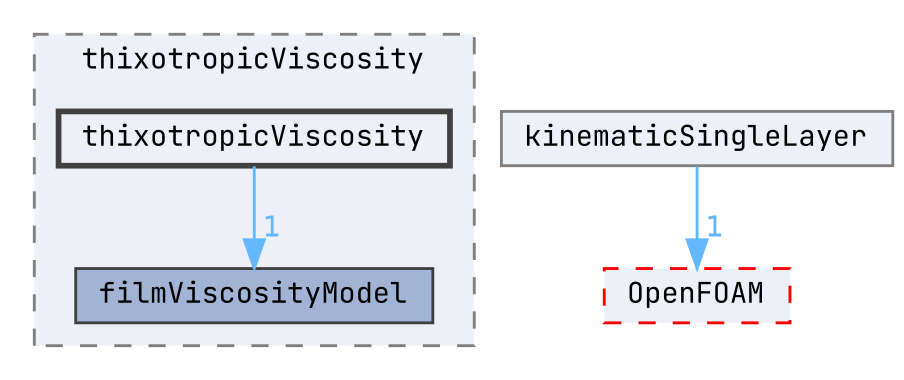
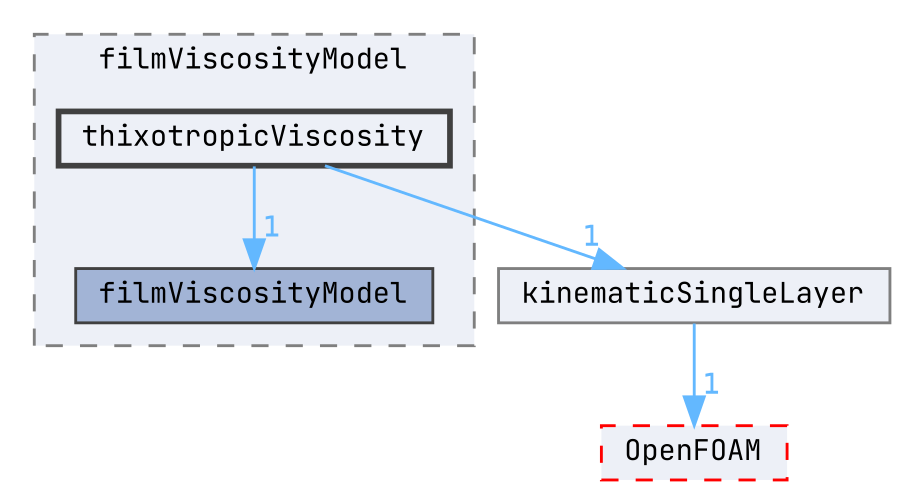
(254, 61) -> (254, 61)
none -> (453, 210)
